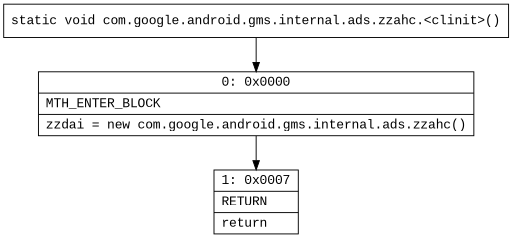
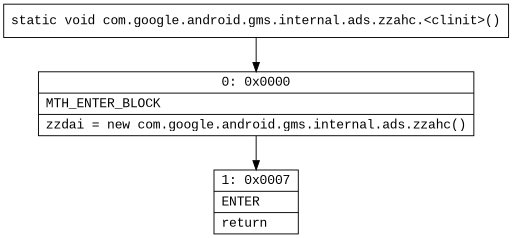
(245, 201) -> (241, 201)
